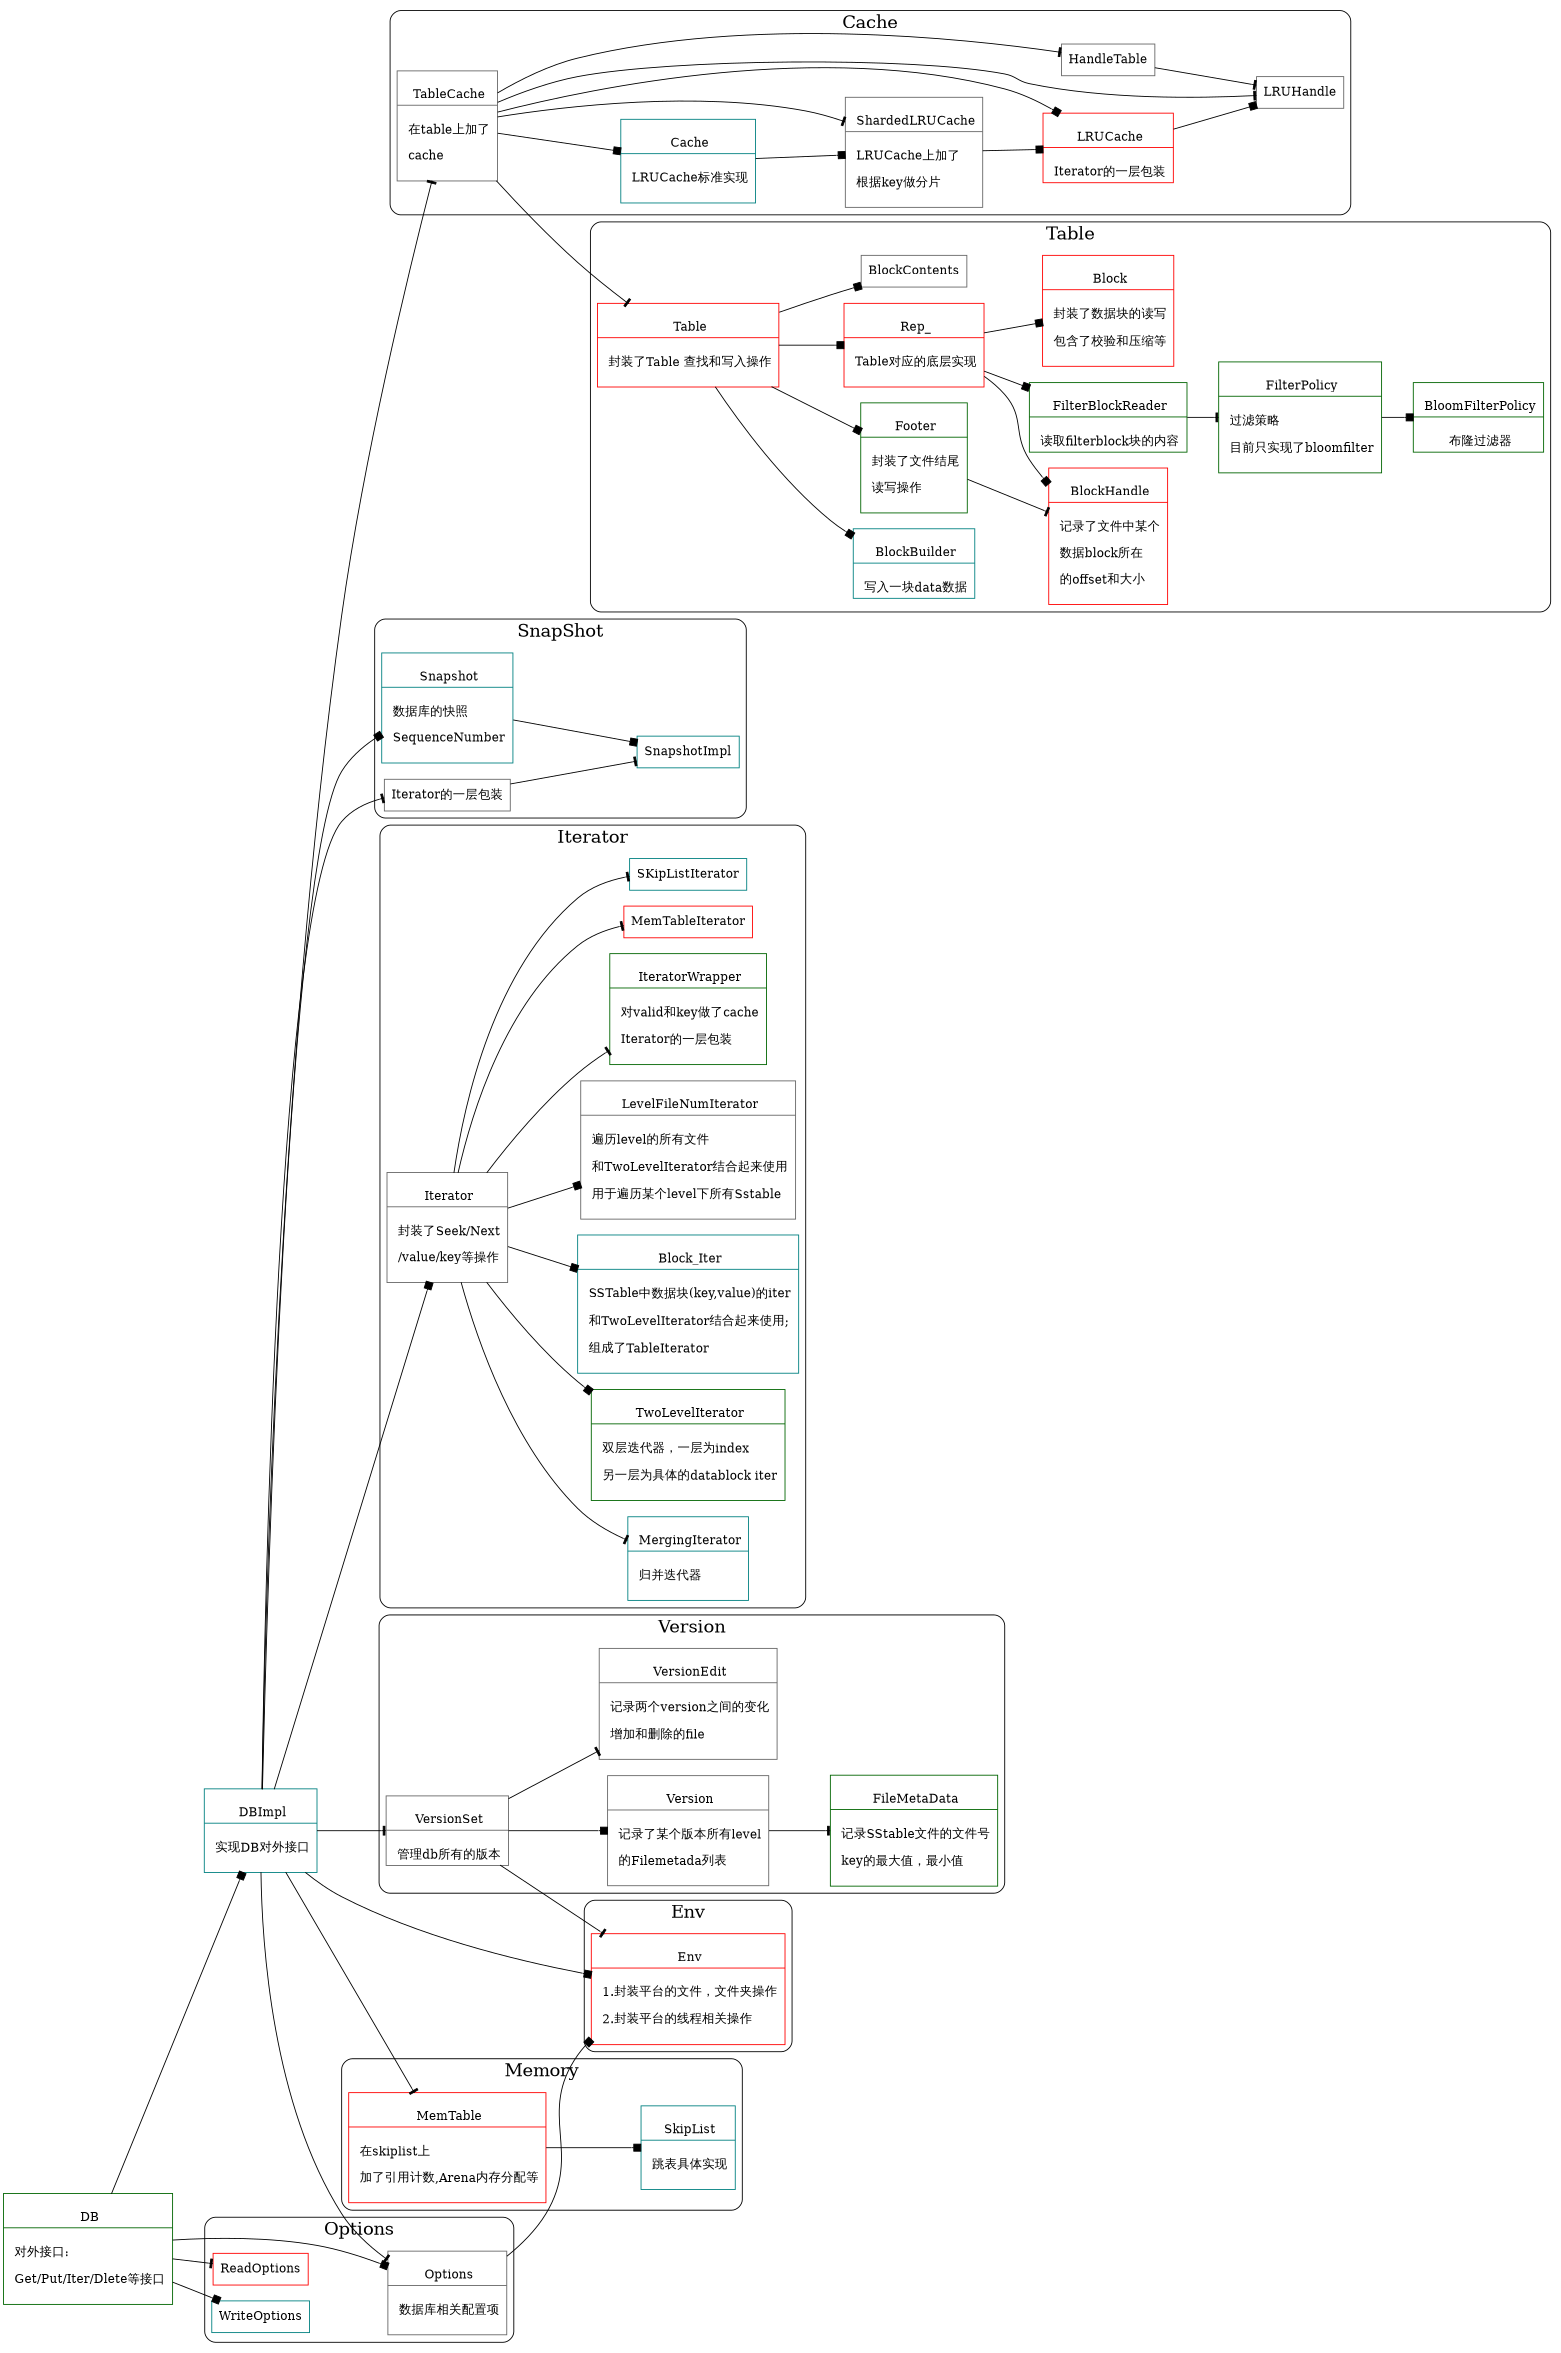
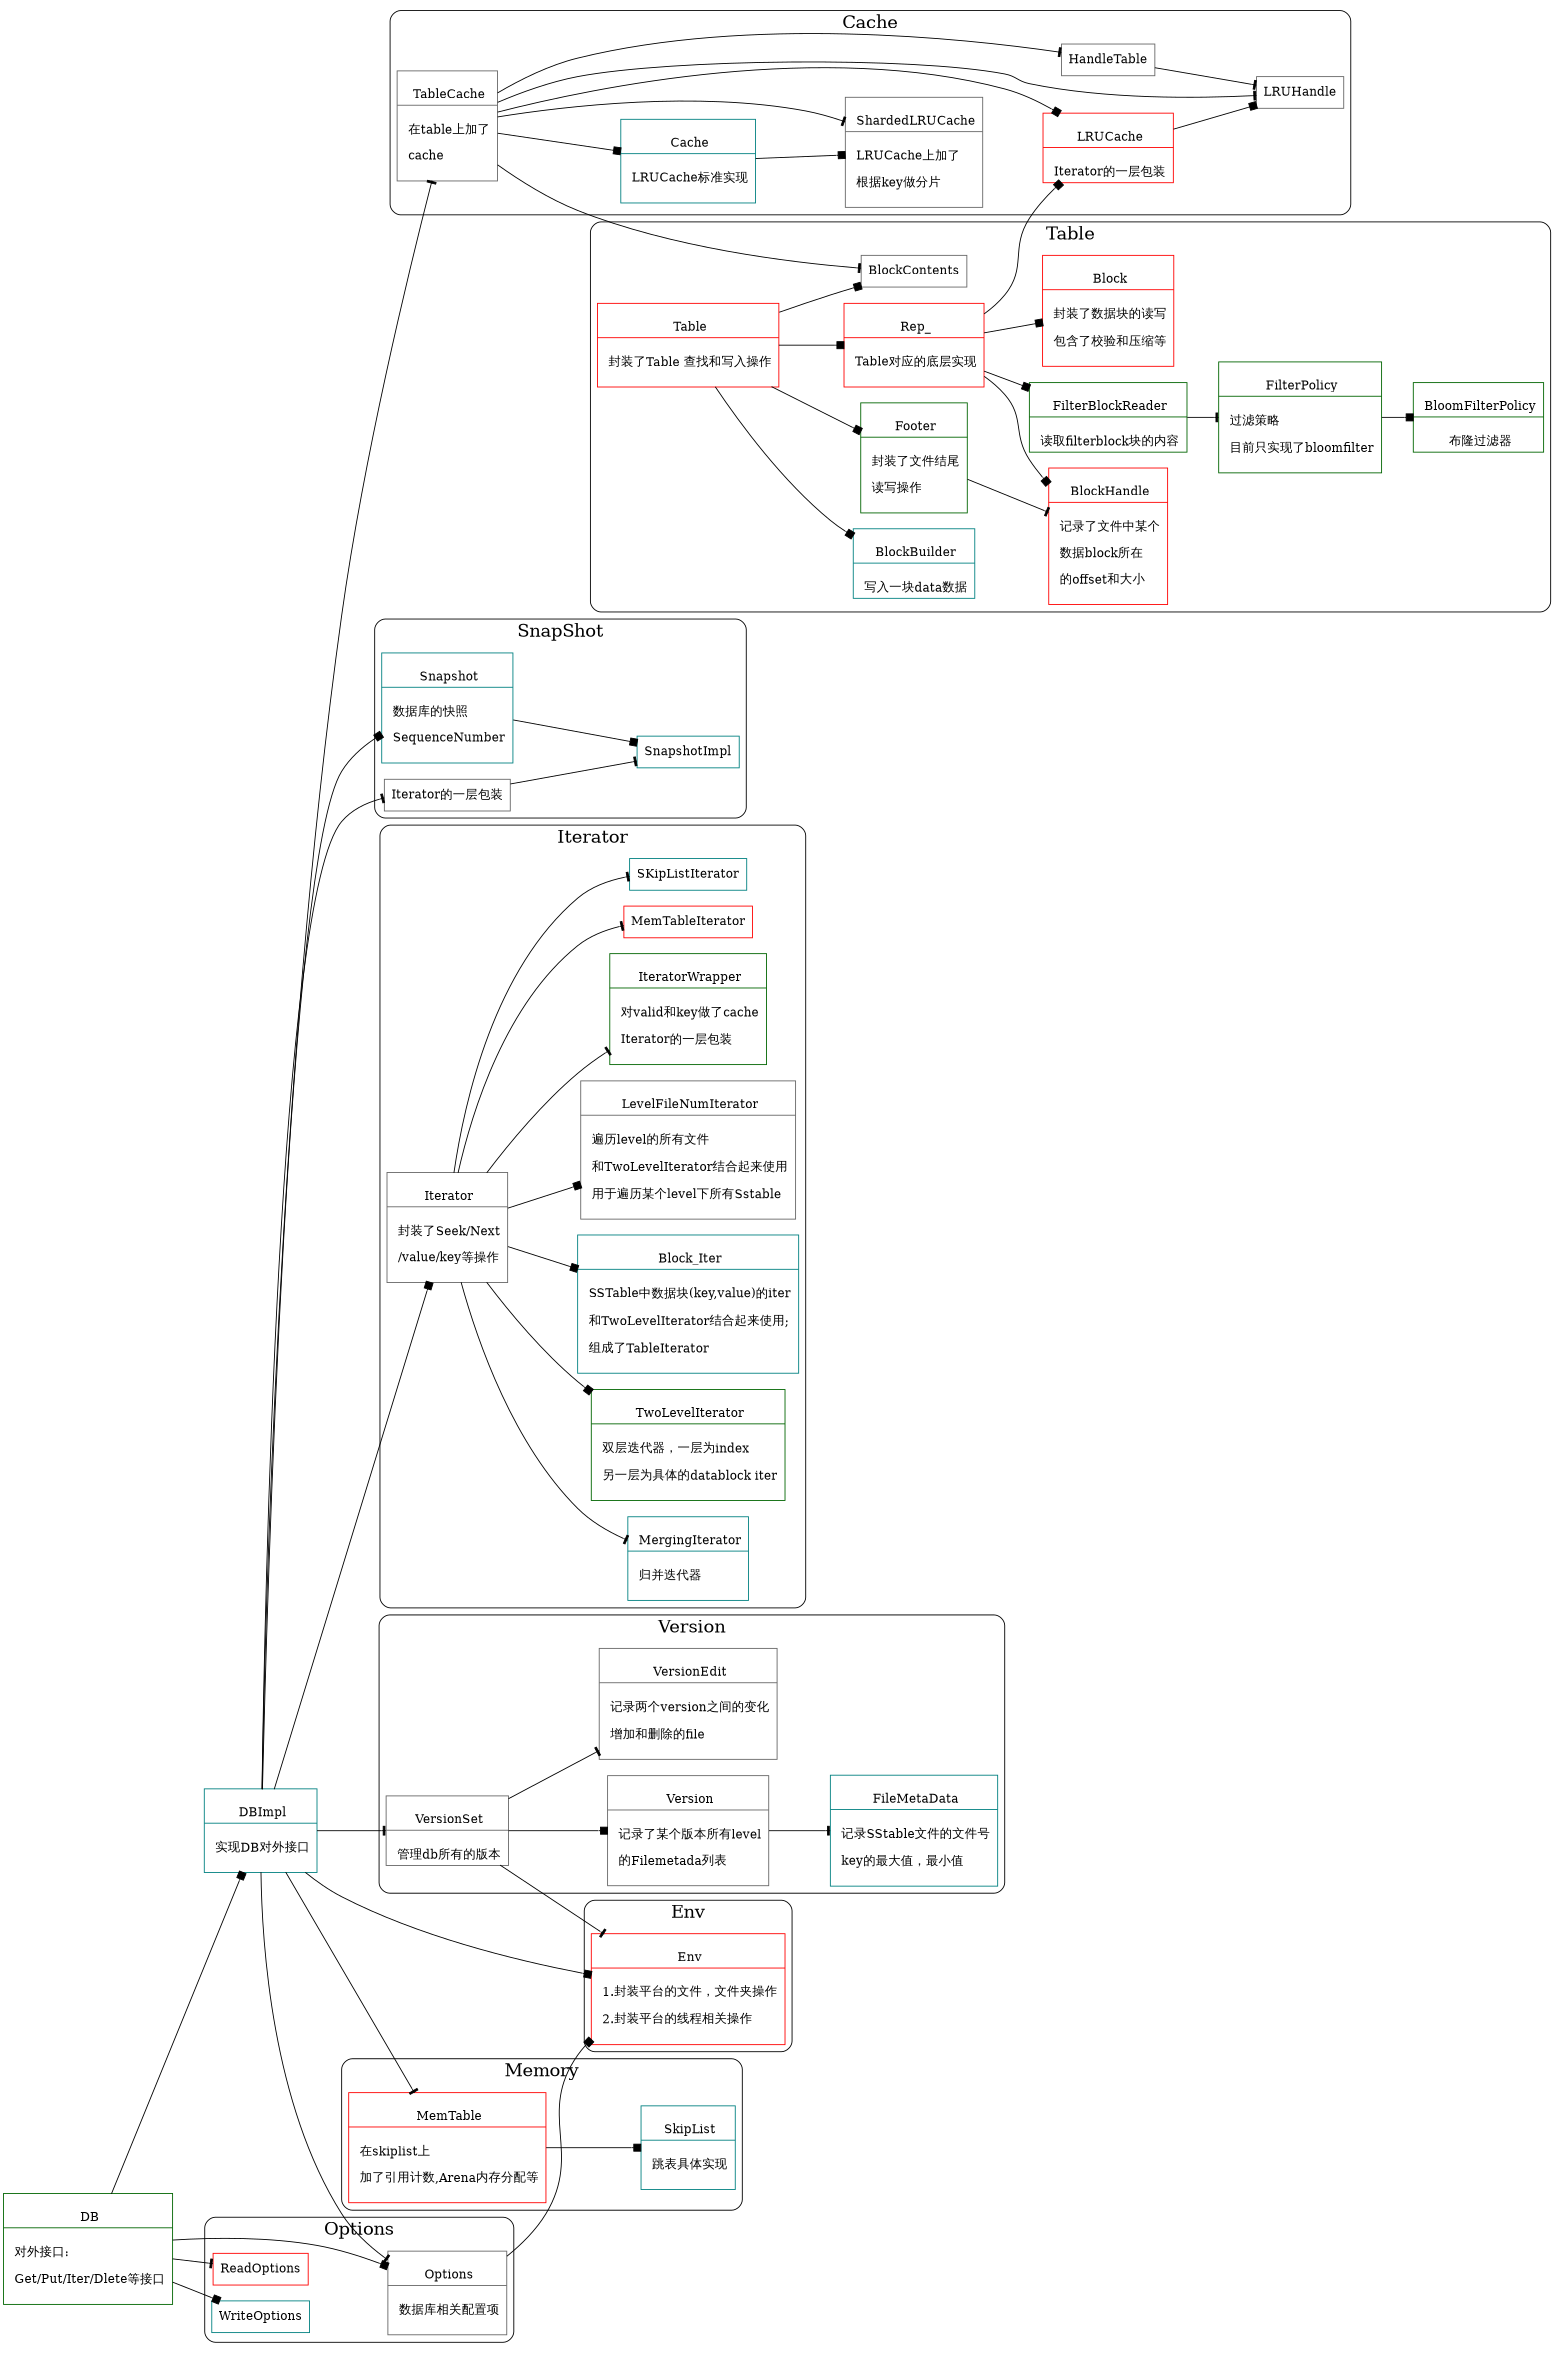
(1008, 150) -> (1019, 252)
(558, 244) -> (670, 239)
(914, 1831) -> (914, 1831)
